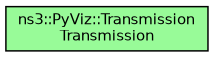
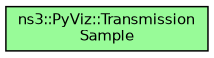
(107, 29) -> (107, 29)
